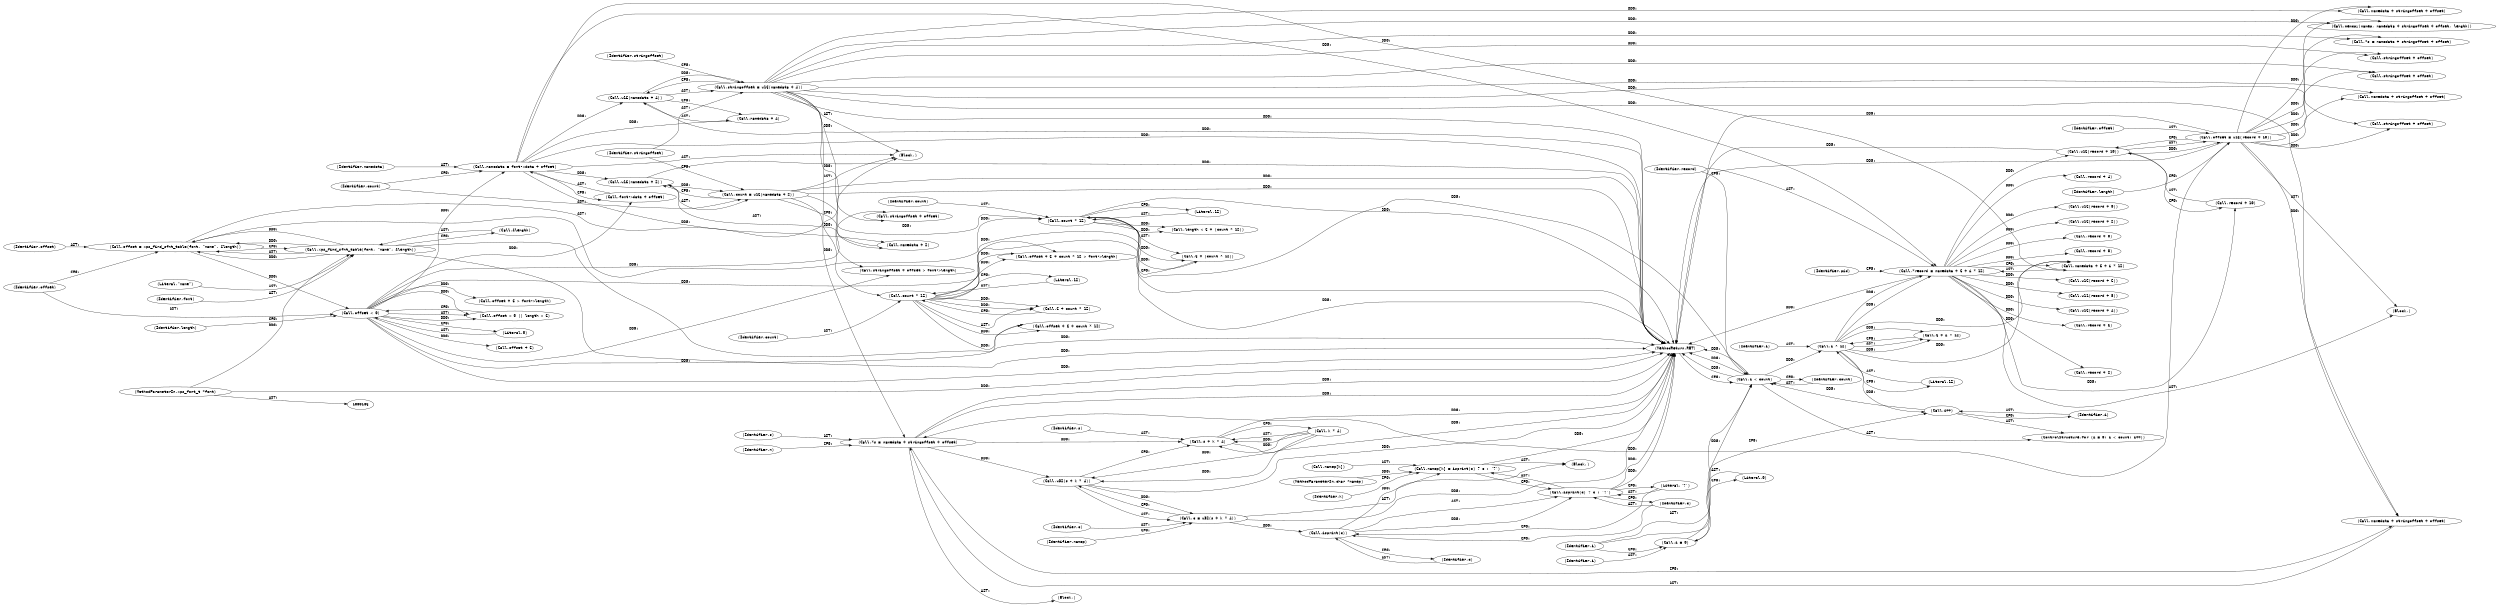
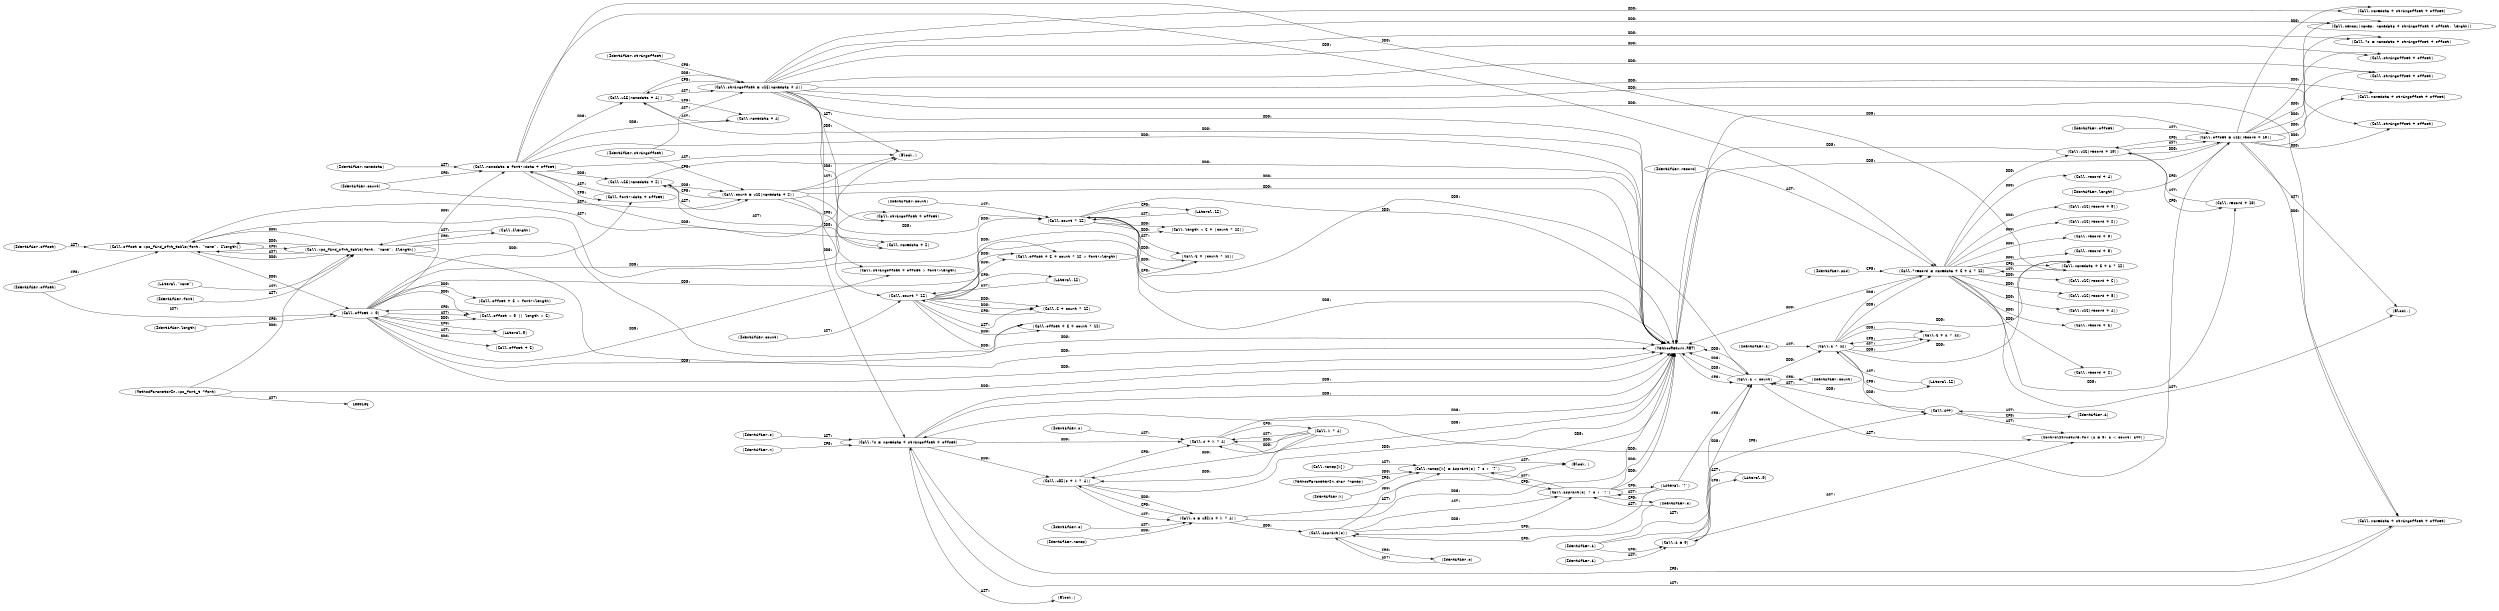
(1727, 269) -> (1710, 431)
(2093, 296) -> (2093, 296)
none -> (1880, 491)
(1147, 531) -> (1147, 531)
